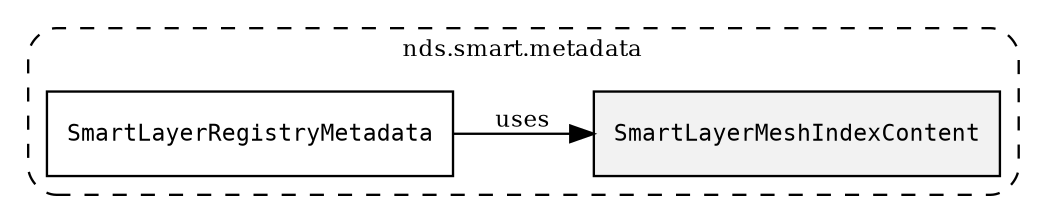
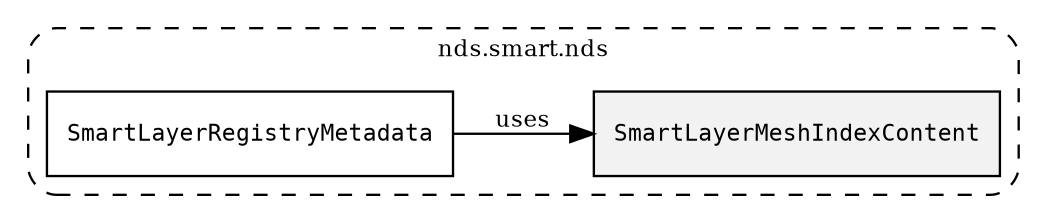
(523, 50) -> (523, 50)
